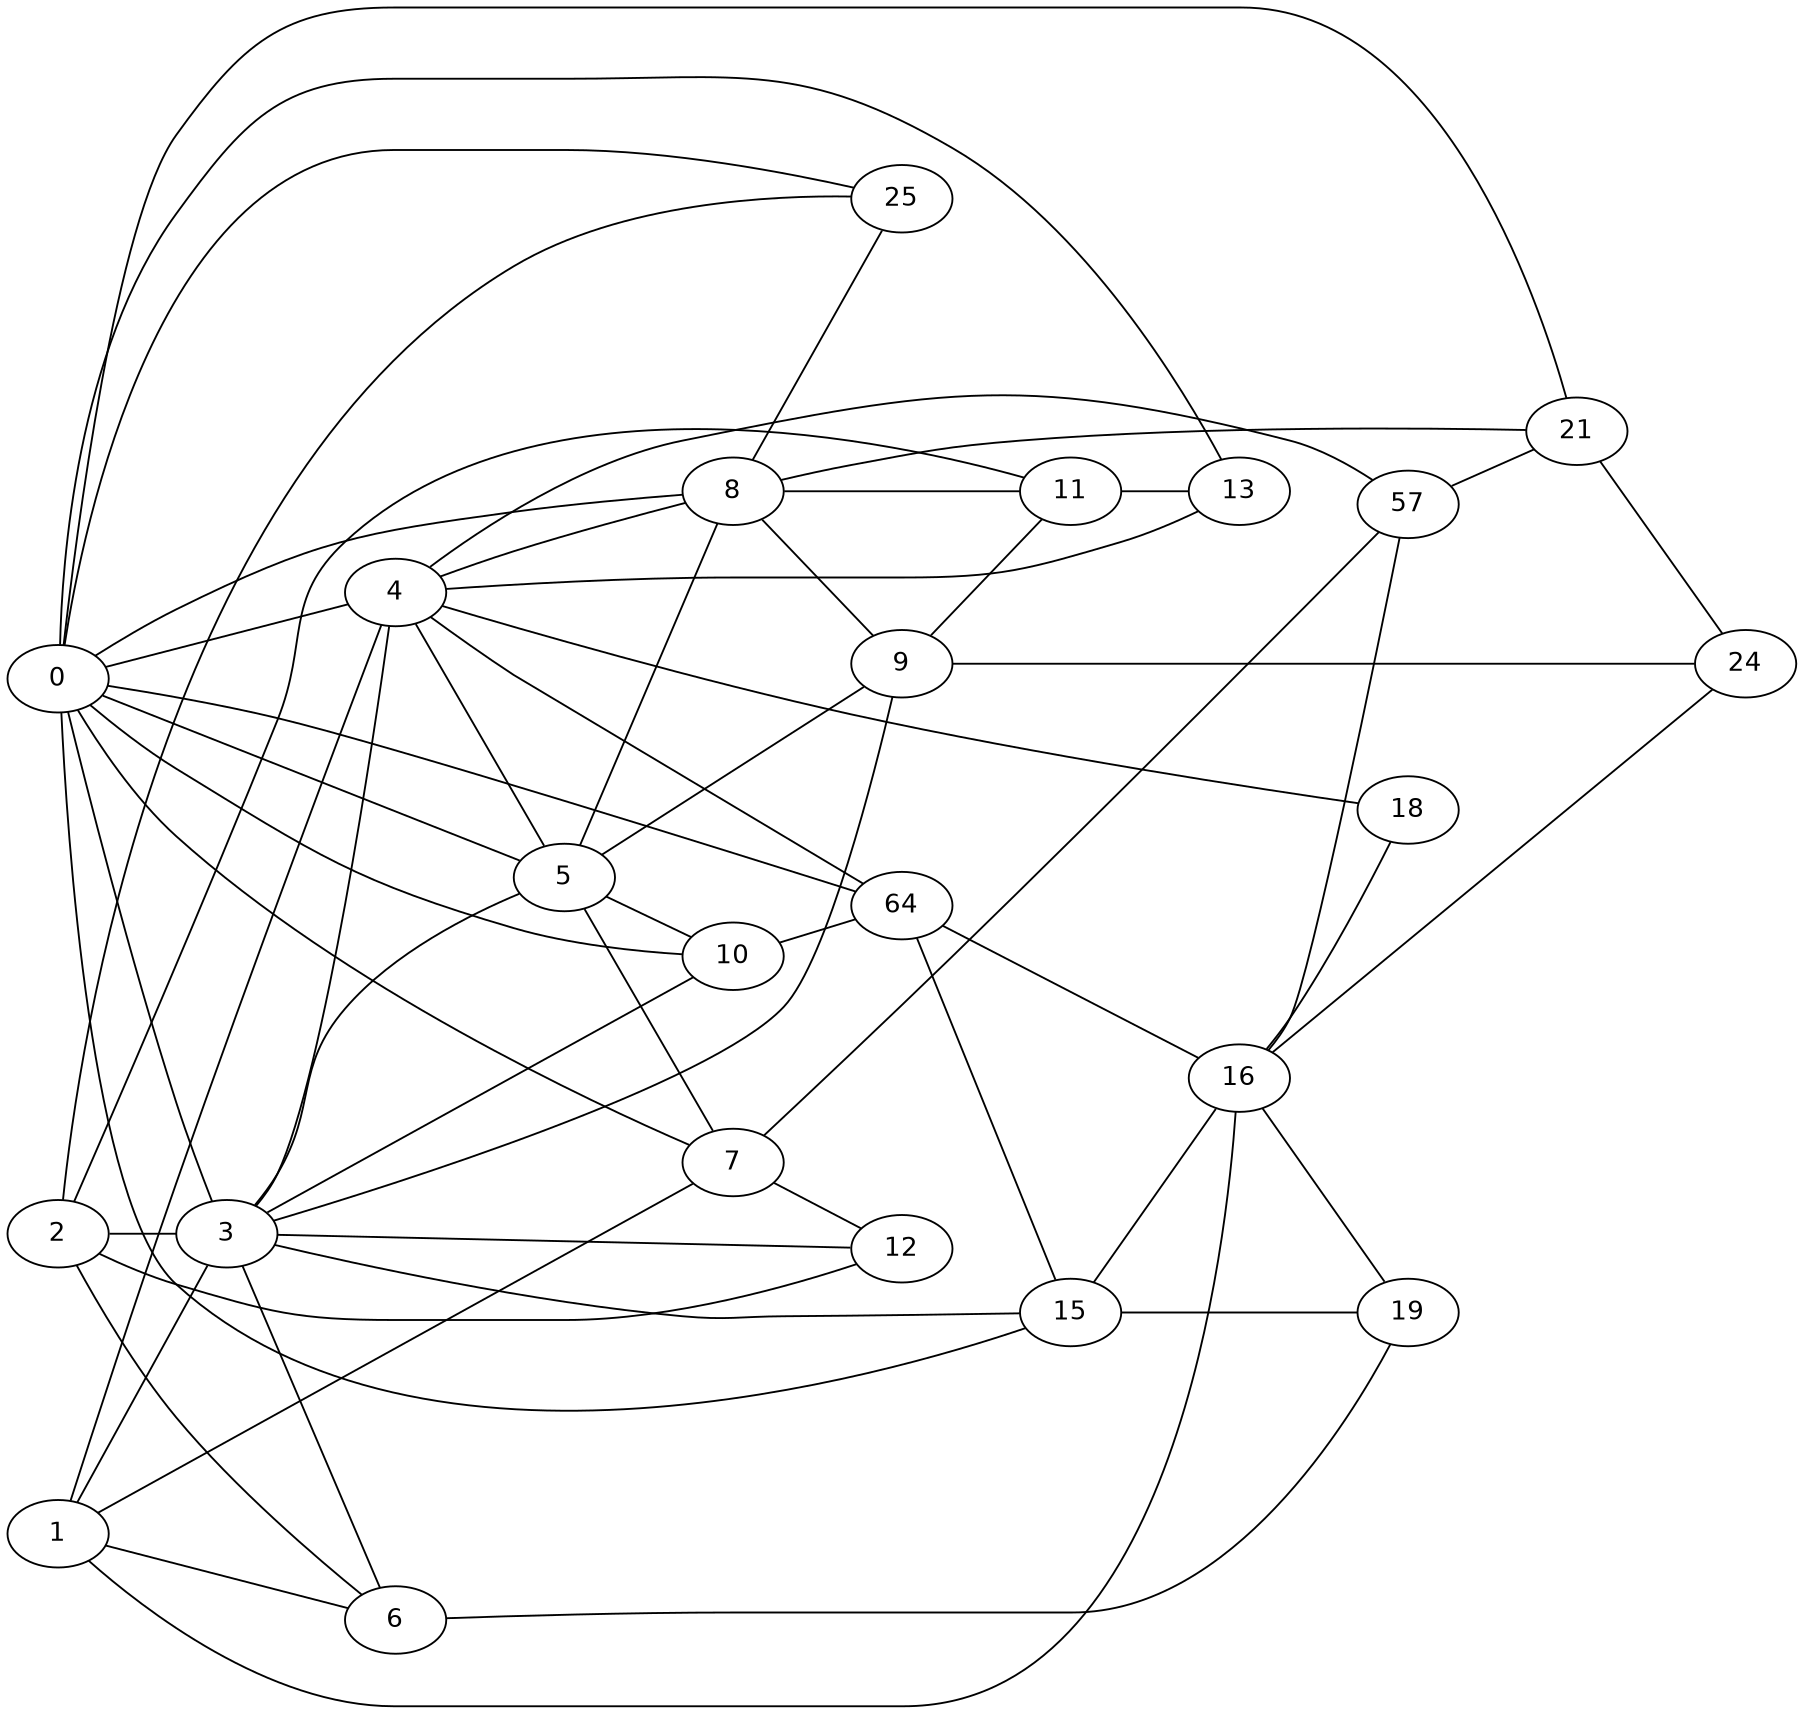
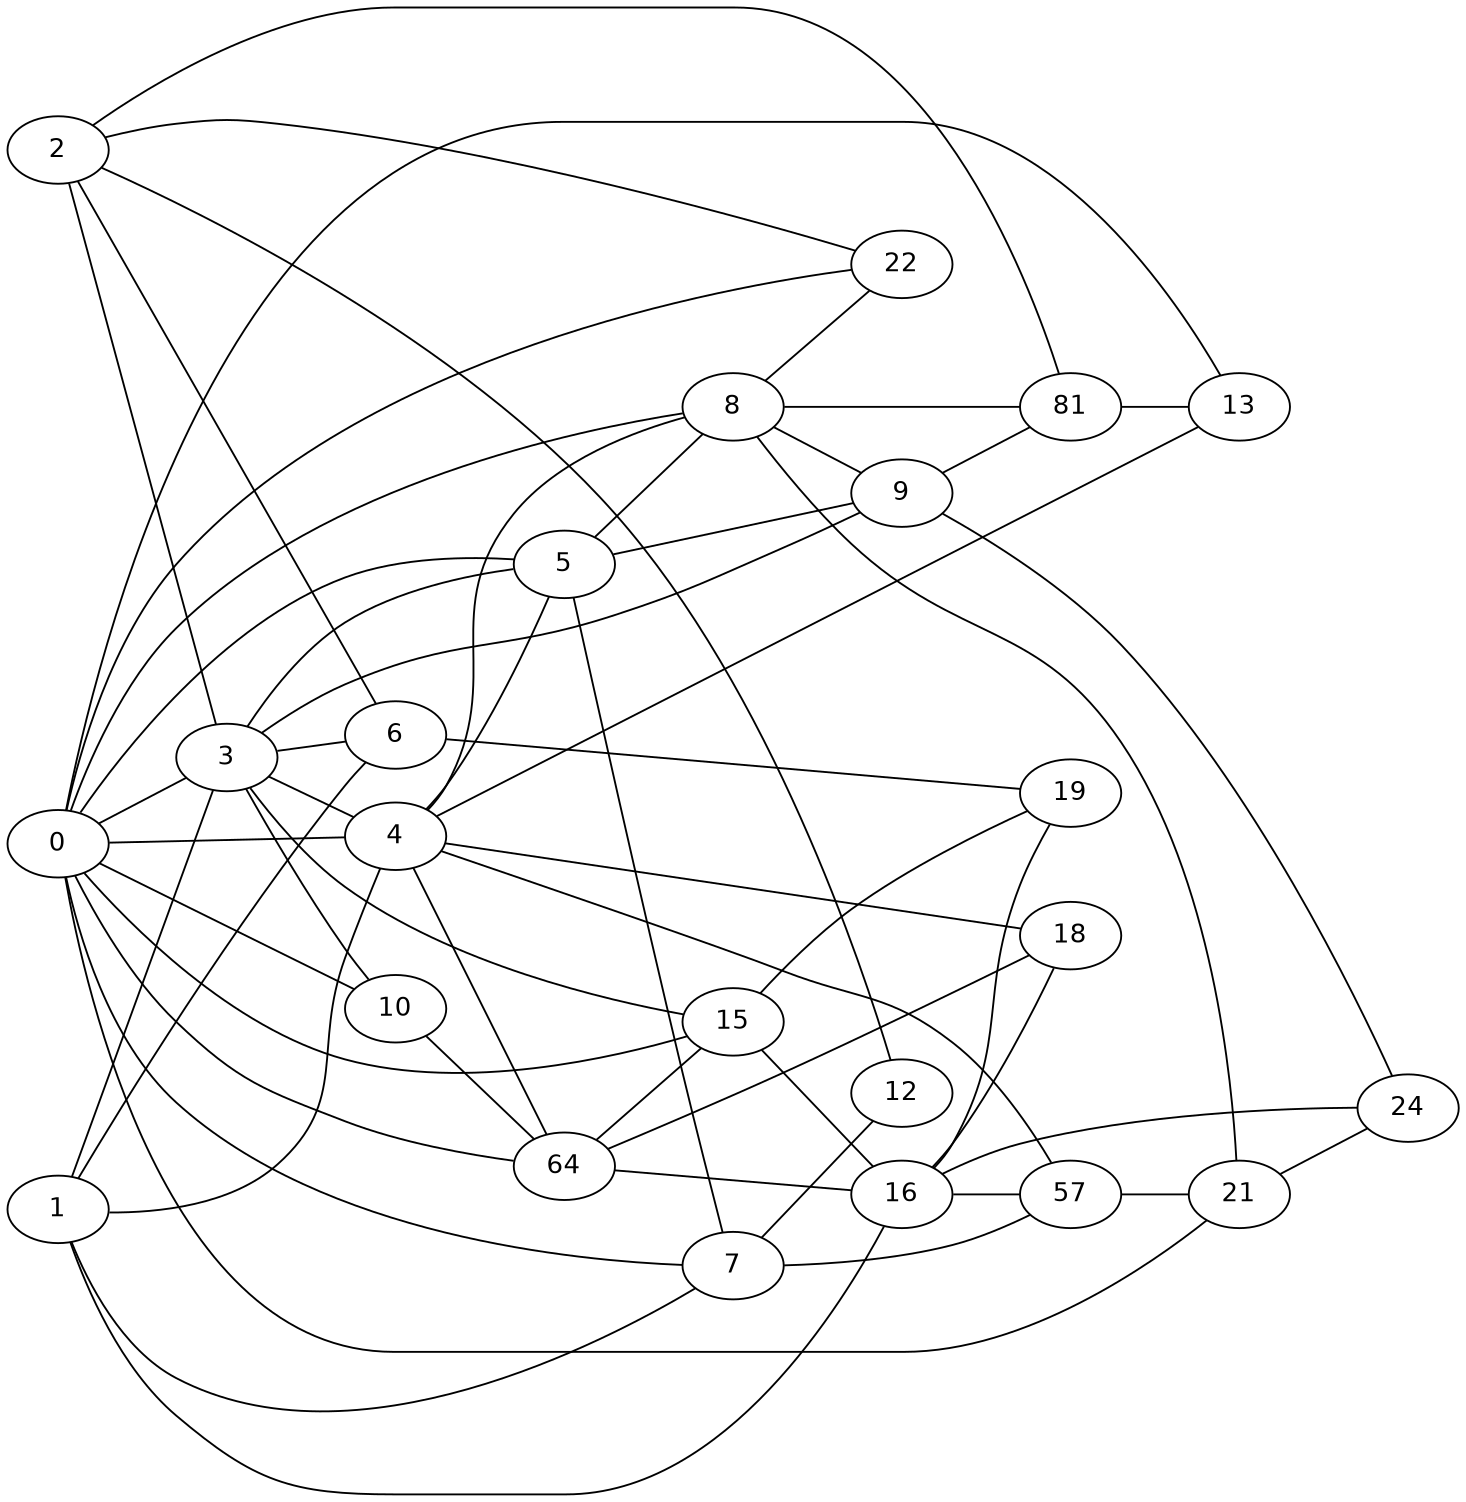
(902, 199) -> (902, 264)
(1071, 491) -> (1071, 407)
(649, 917) -> none
none -> (820, 1056)
(564, 1241) -> none
